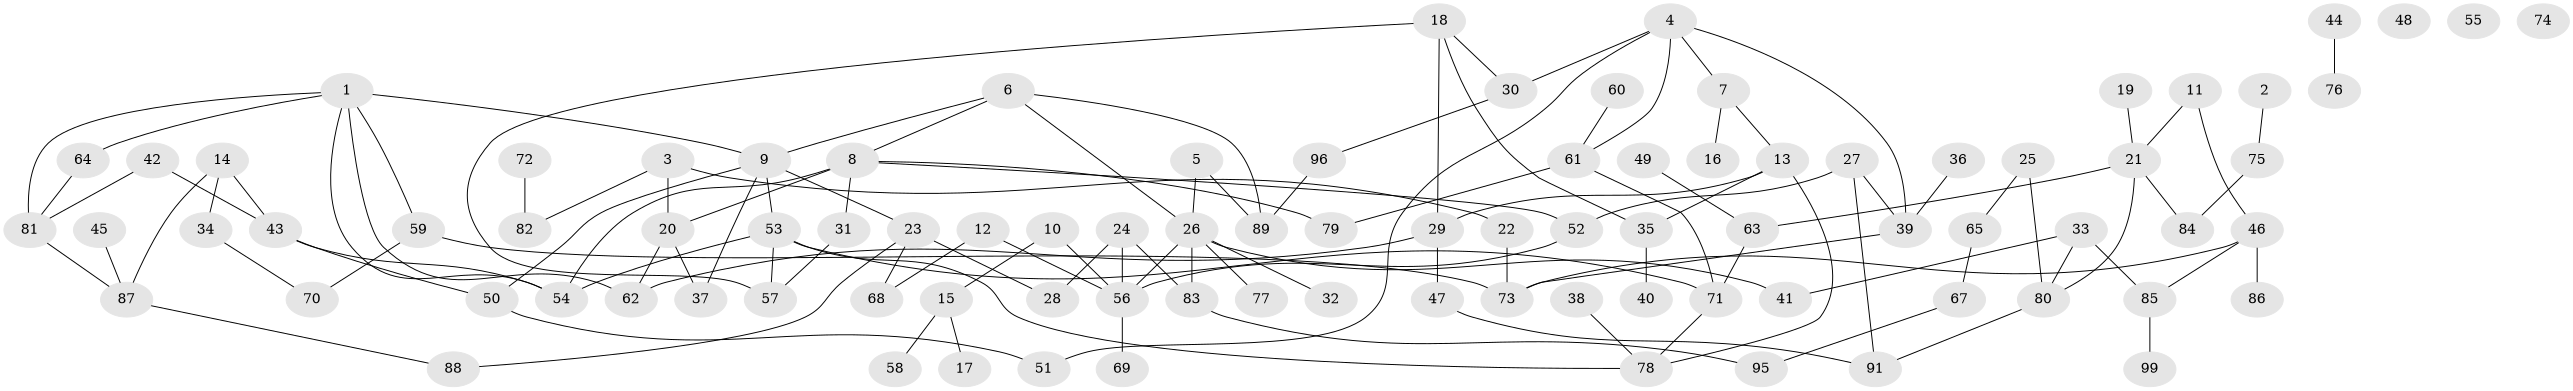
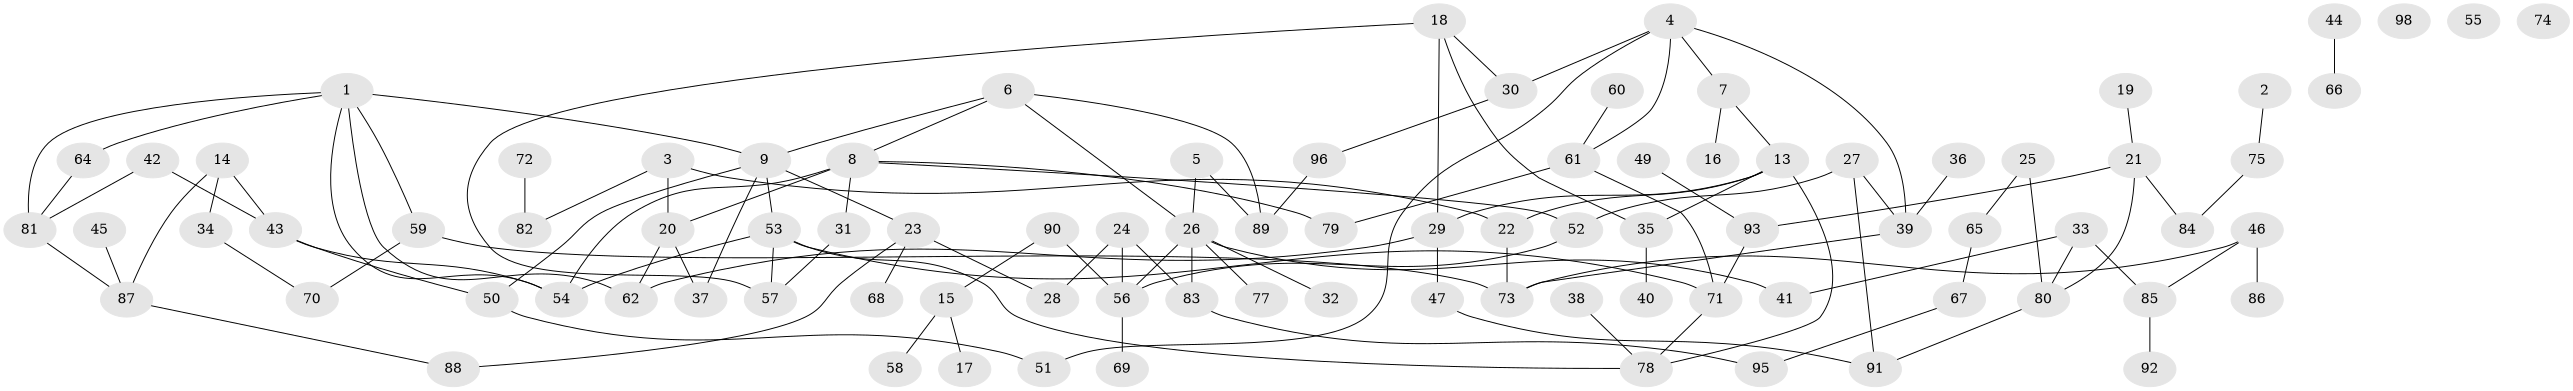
(2404, 21) -> (2404, 21)
(2195, 91) -> none
(2334, 91) -> (2334, 91)
none -> (1645, 195)
(983, 230) -> none
(1053, 230) -> (1053, 230)
(1753, 230) -> (1753, 230)
(2150, 369) -> (2150, 369)
